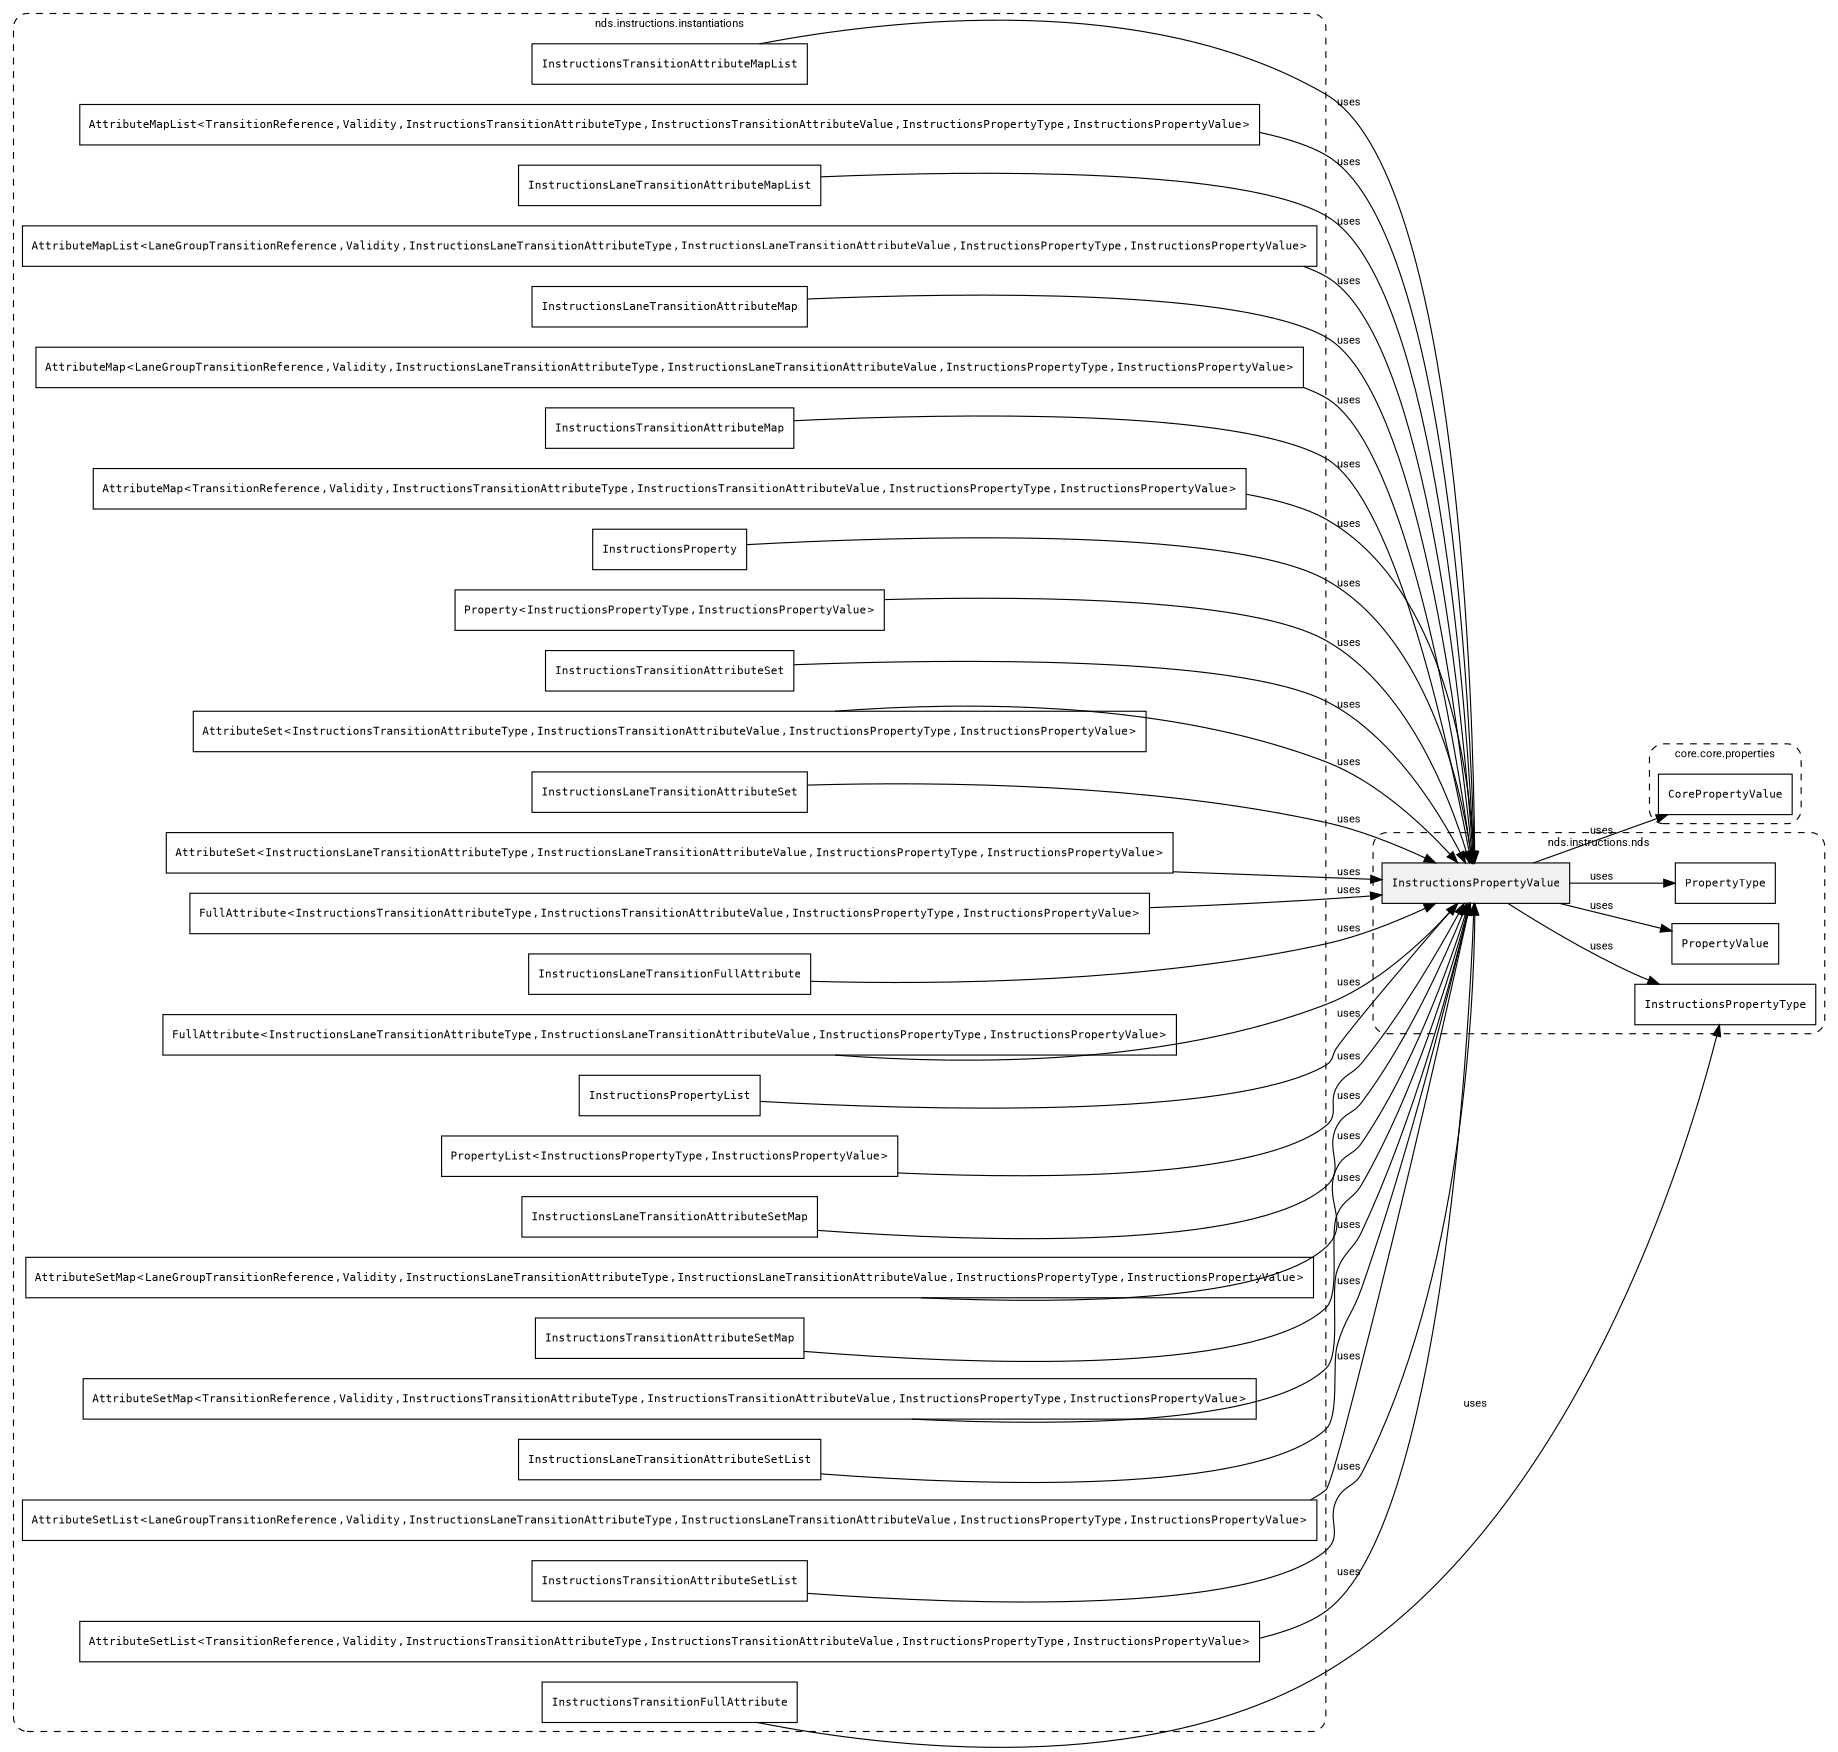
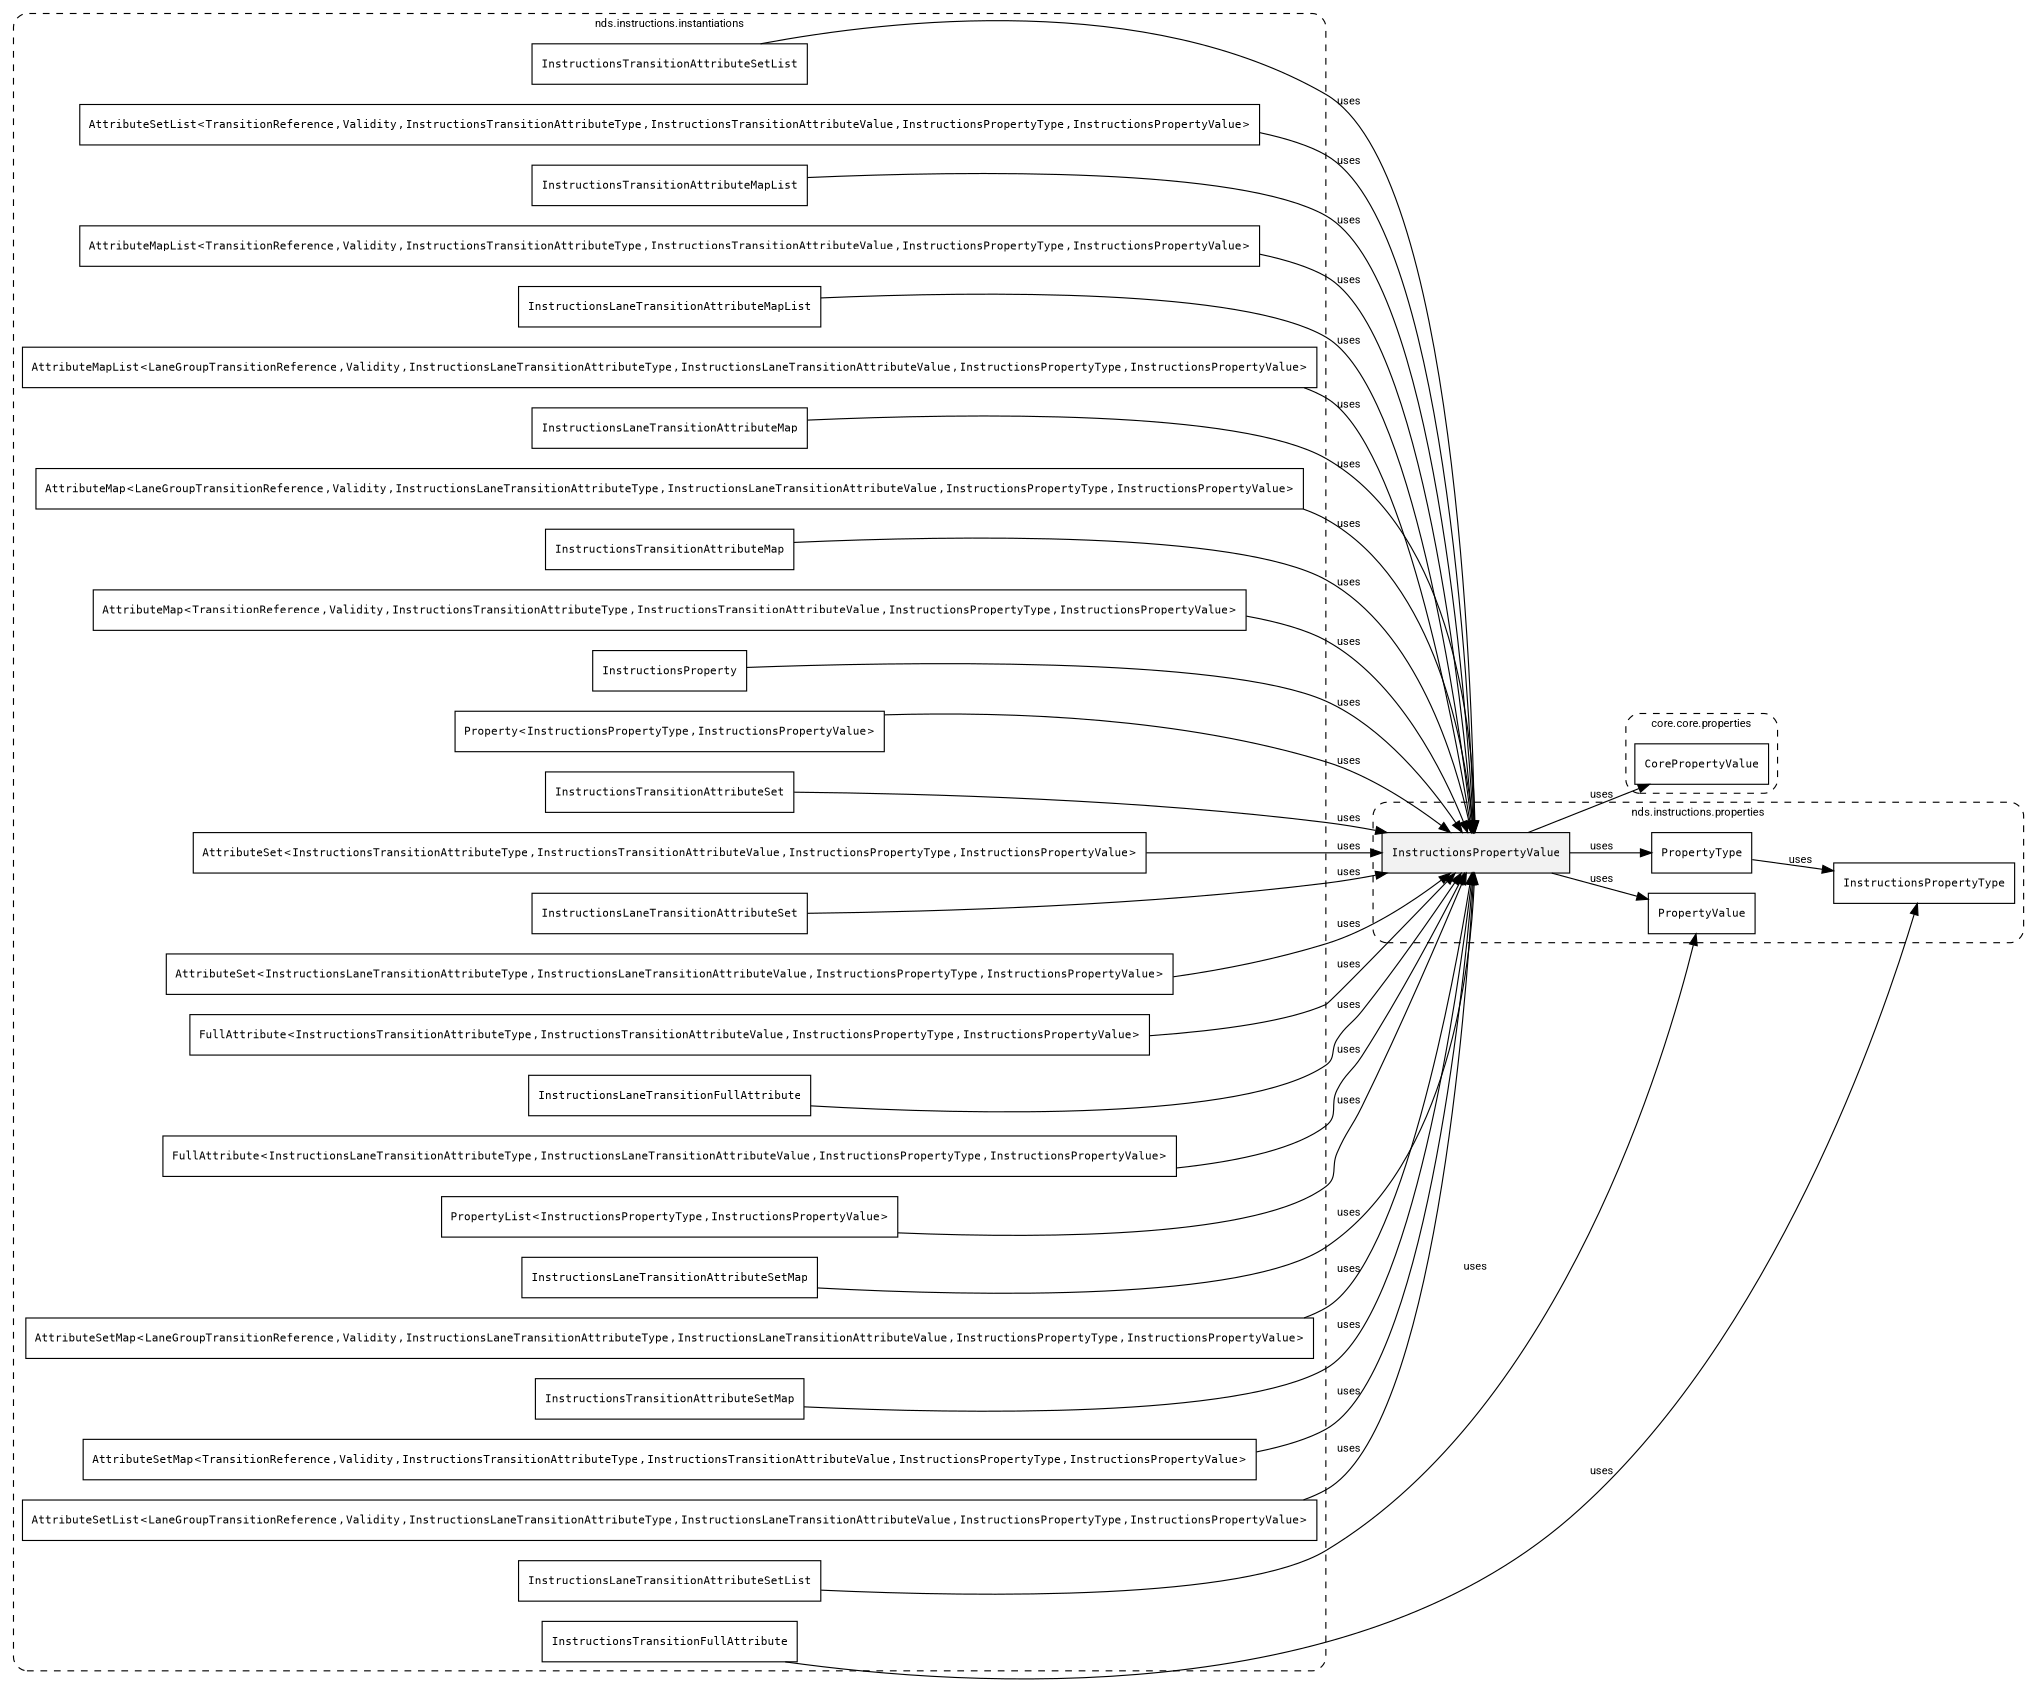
(1599, 843) -> (1698, 813)
(1577, 944) -> (1787, 864)
(670, 1095) -> none
(1313, 1437) -> (1411, 1485)
